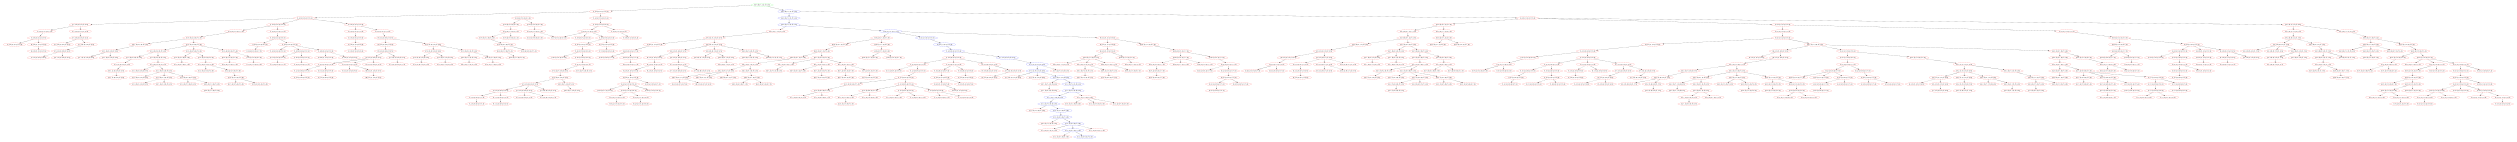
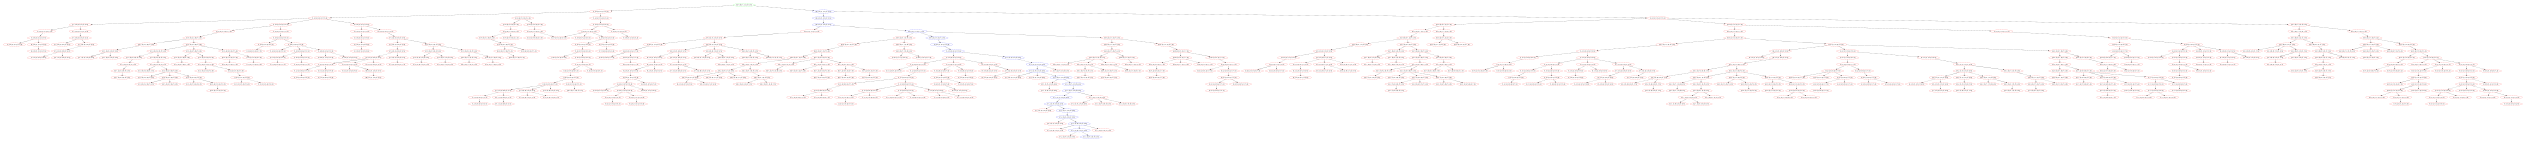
none -> (1677, 104)
